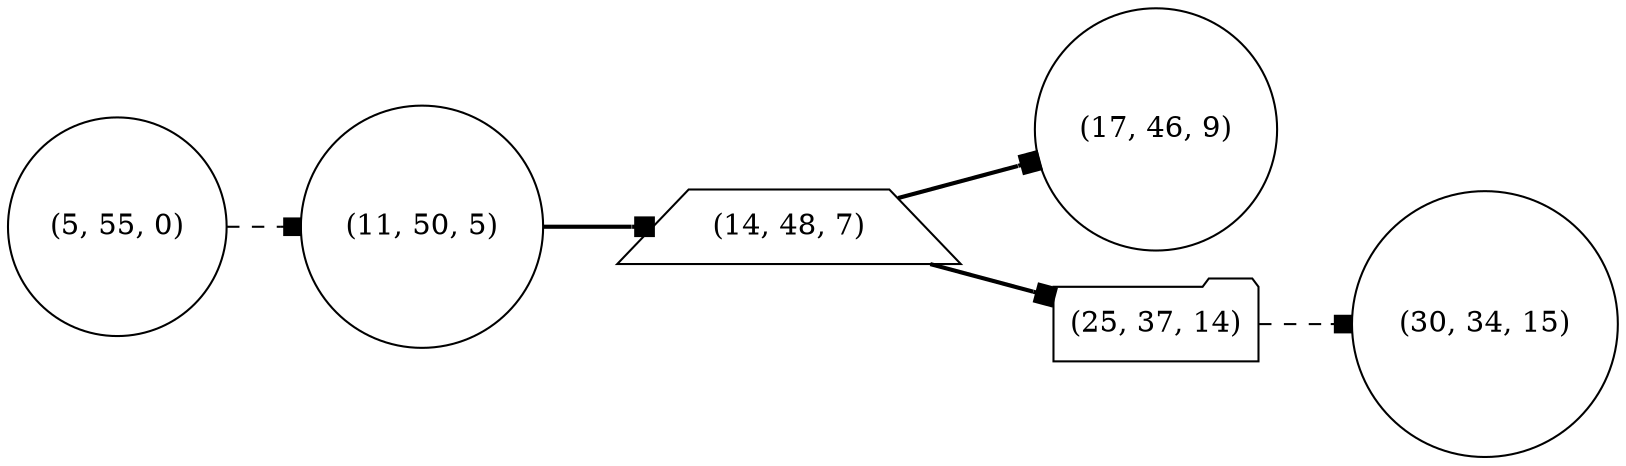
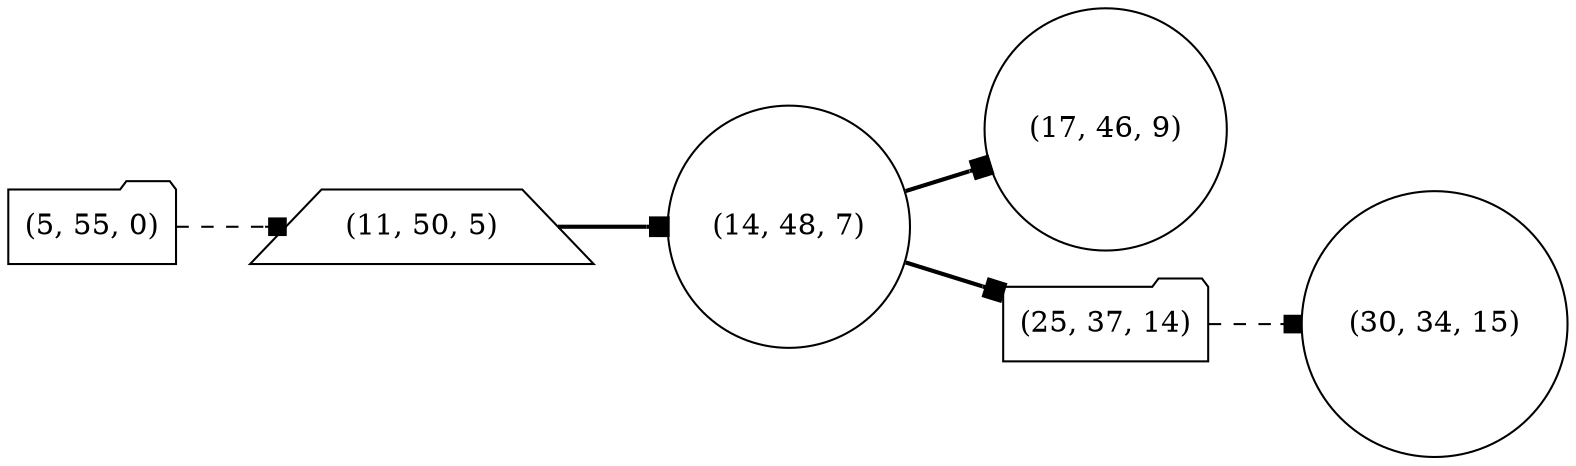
(117, 227) -> (92, 227)
(422, 227) -> (422, 227)
(789, 227) -> (789, 227)
